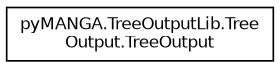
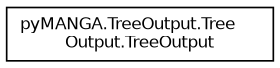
(140, 34) -> (140, 34)
